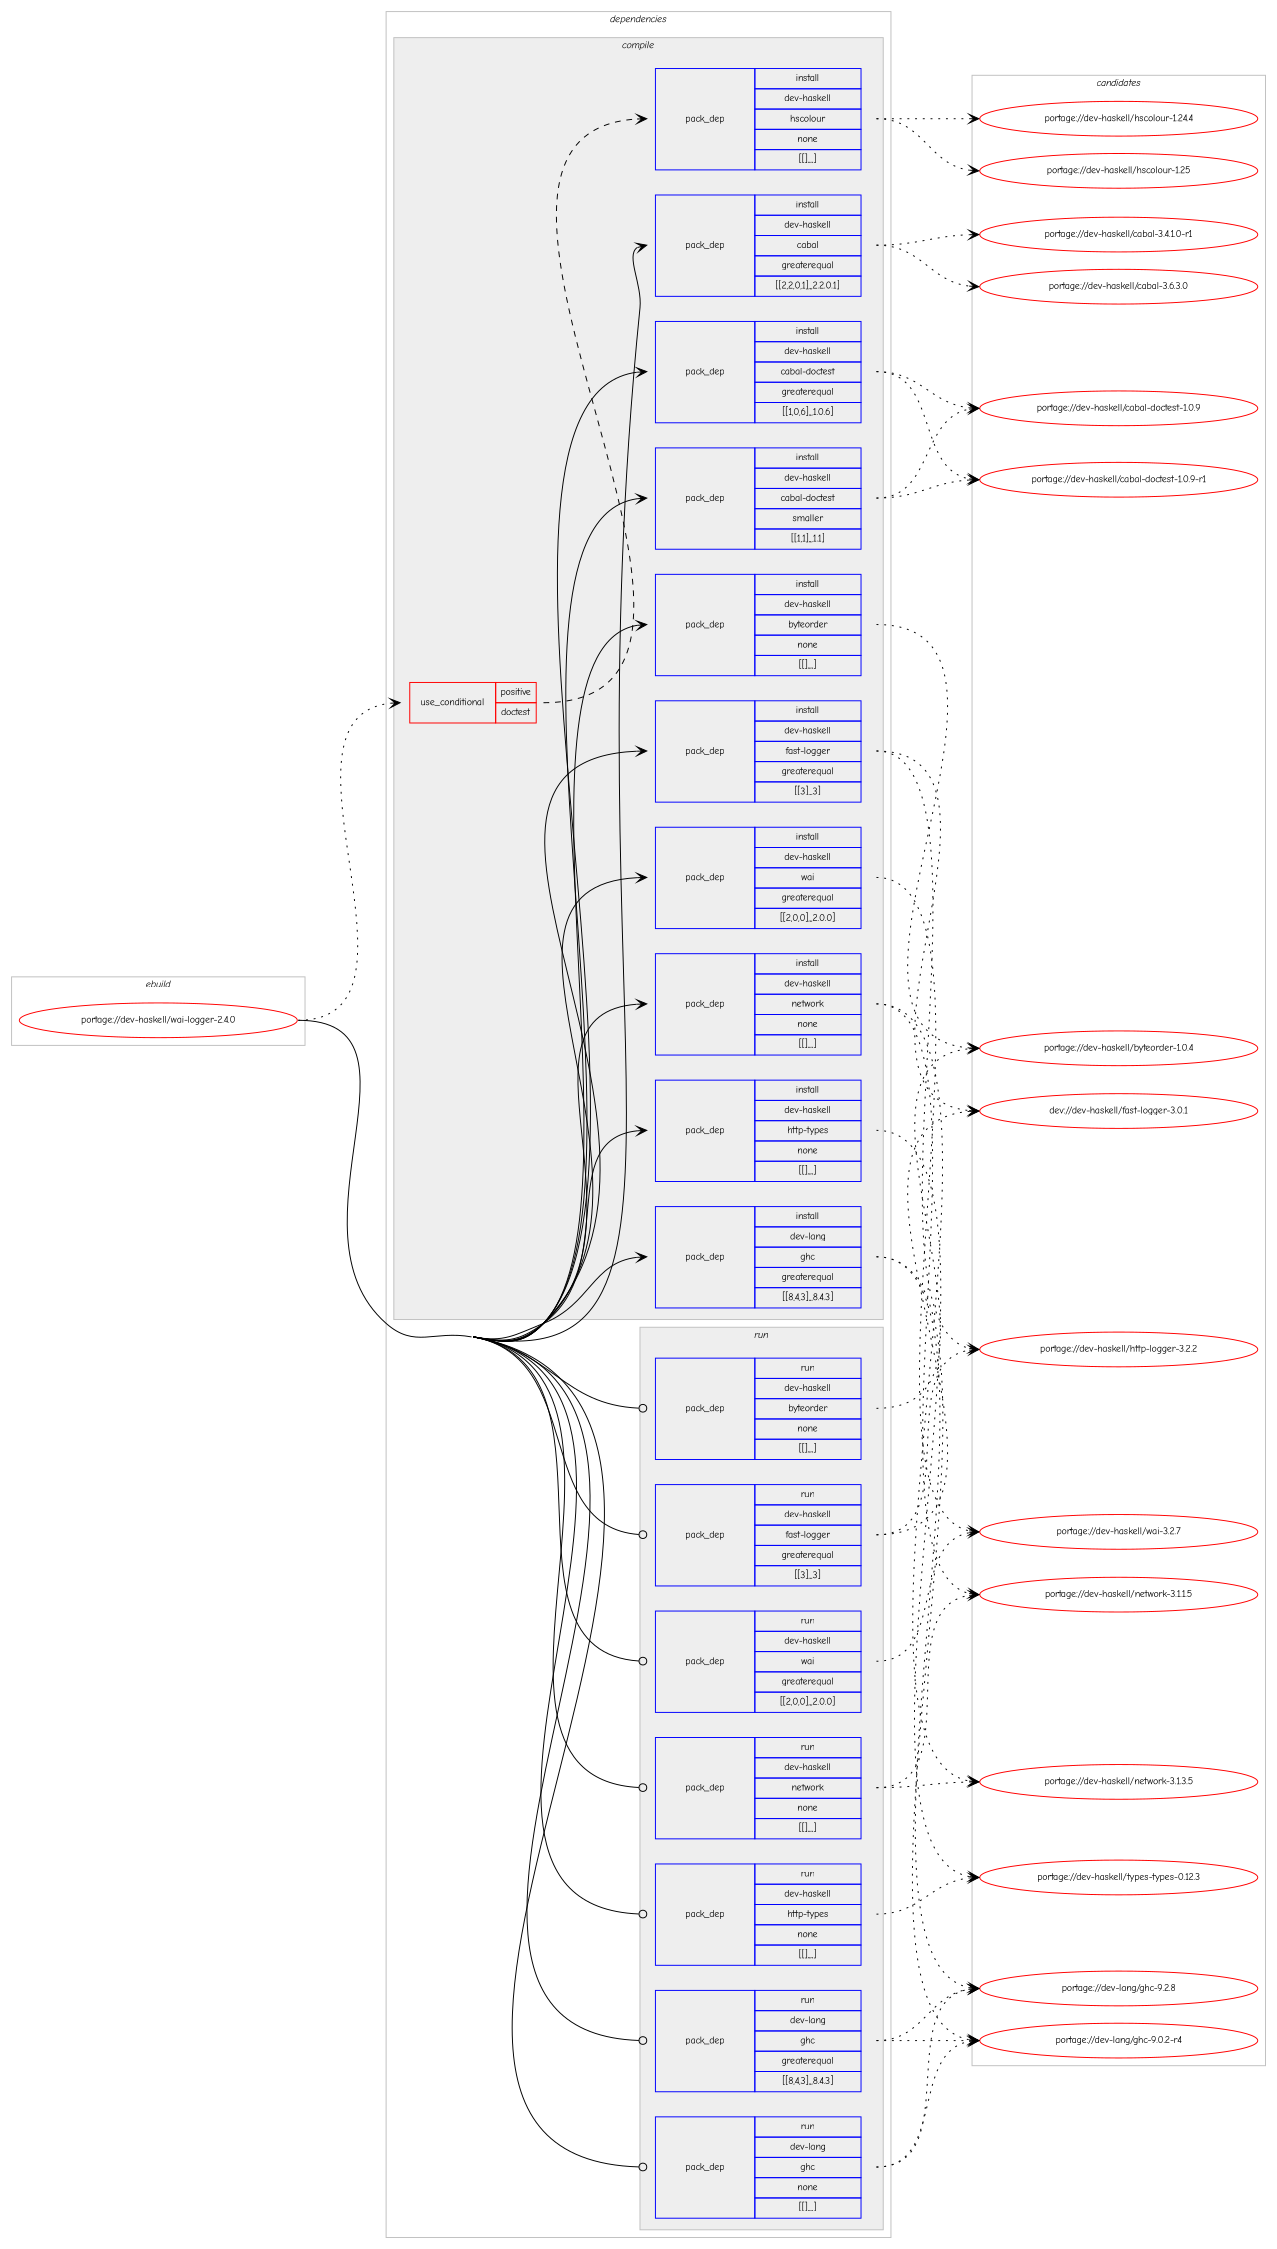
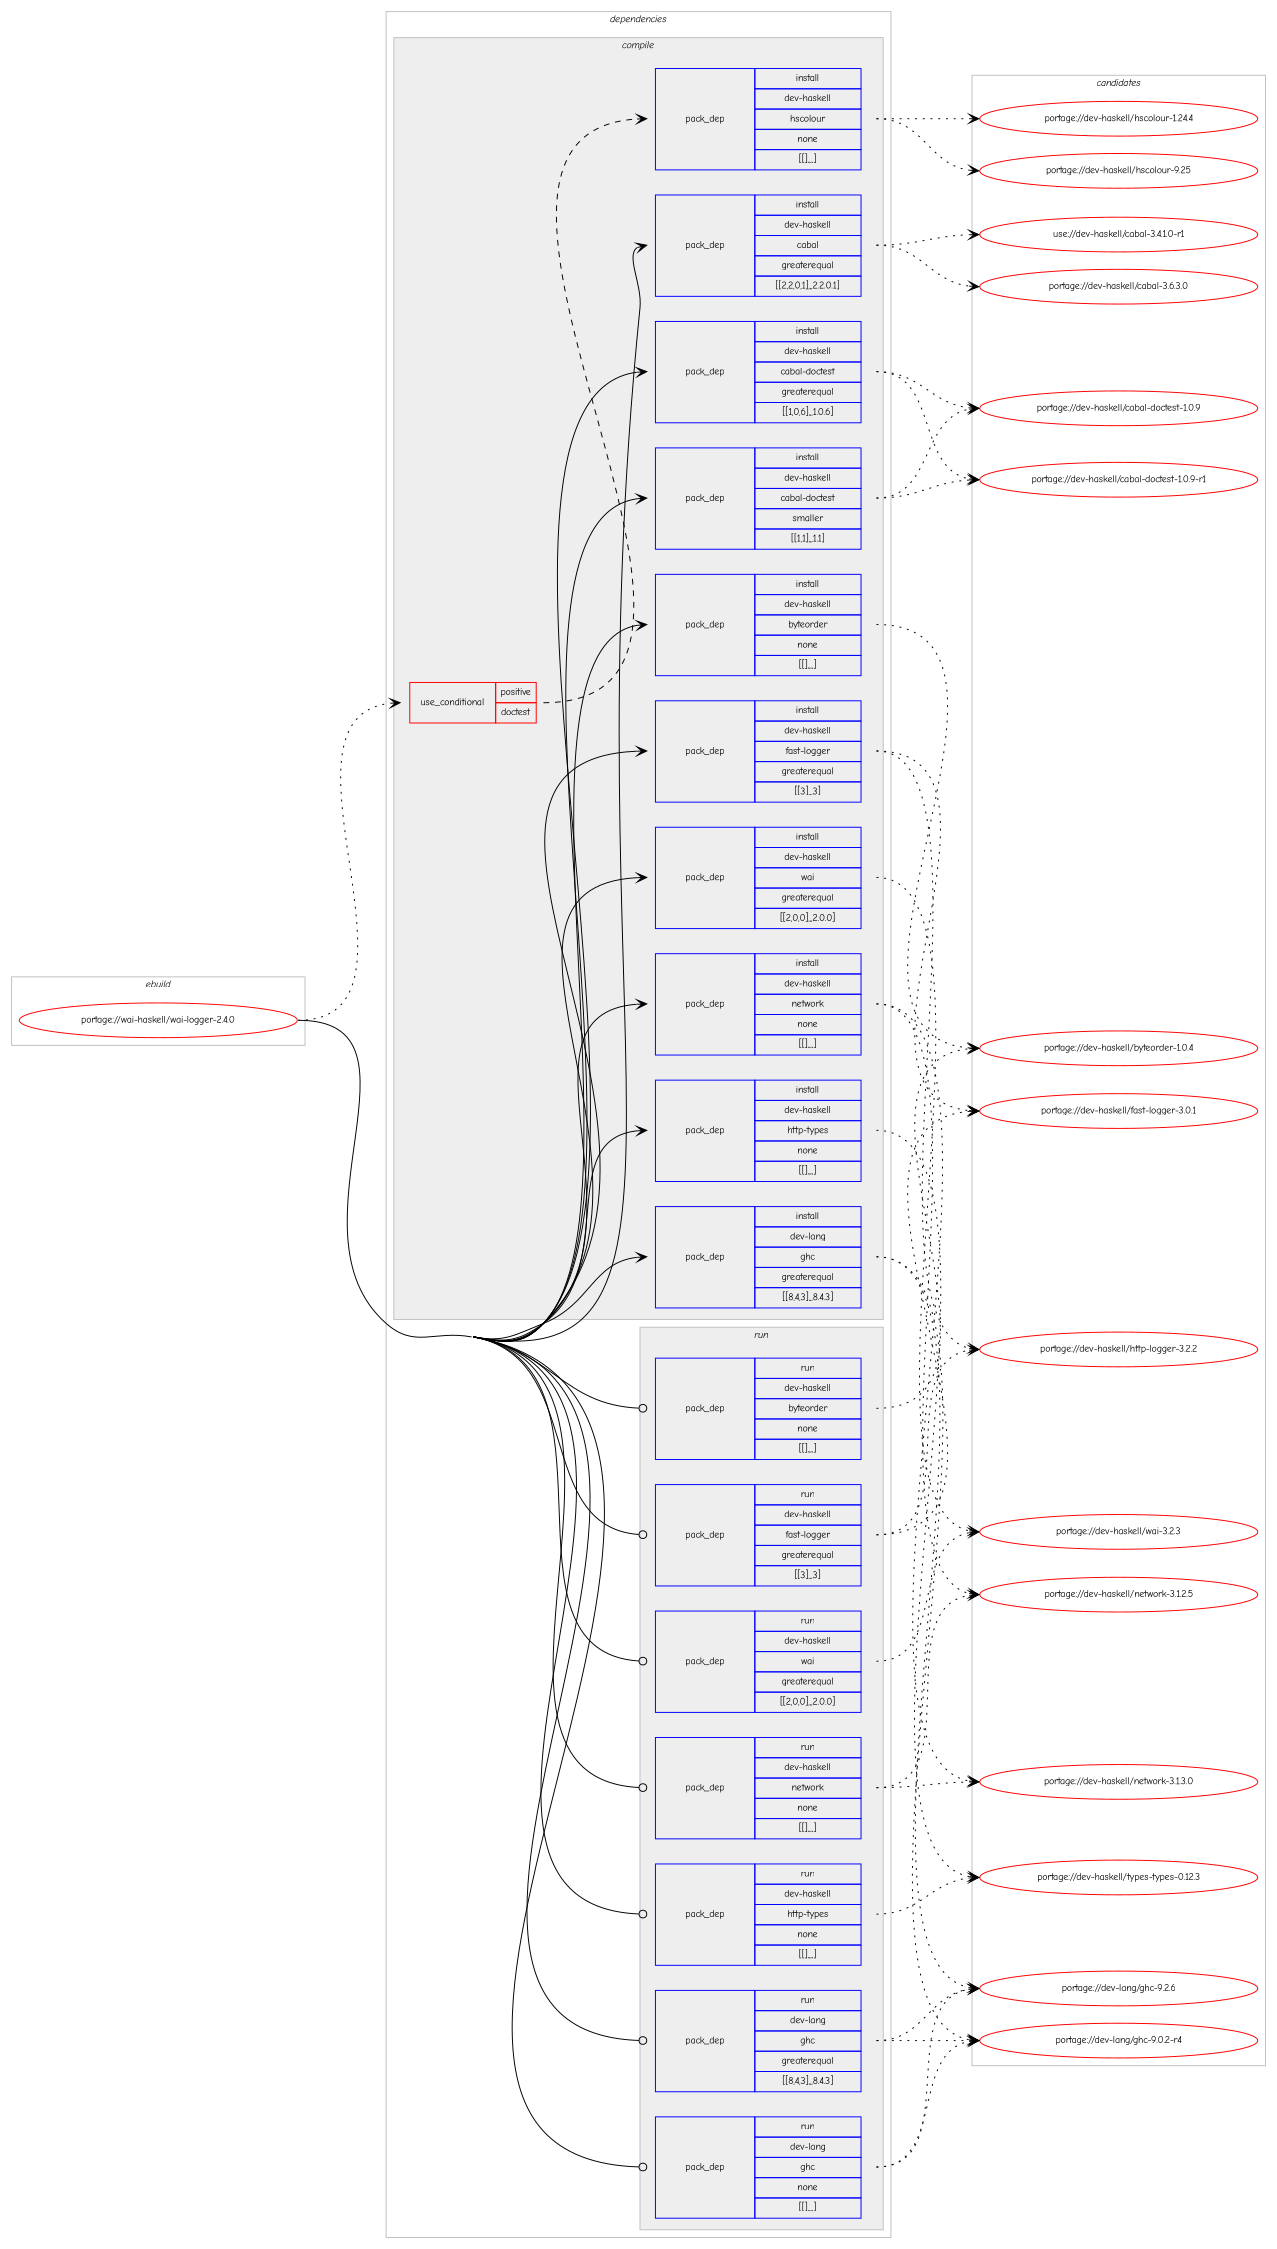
(1119, 171) -> (1119, 171)
(1119, 235) -> (1119, 235)
(158, 1020) -> (158, 1020)
(1119, 1111) -> (1119, 1111)
(1119, 1532) -> (1119, 1532)
(1119, 1595) -> (1119, 1595)
(1119, 1782) -> (1119, 1782)
(1119, 1988) -> (1119, 1988)
